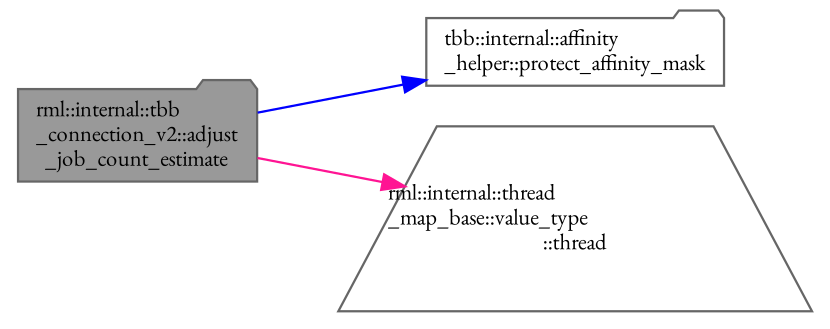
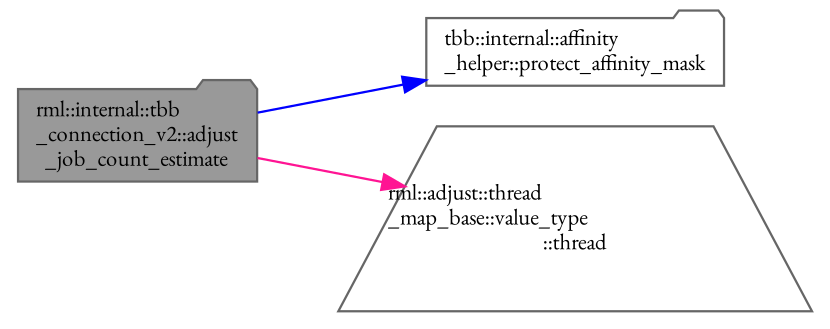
(575, 219) -> (575, 219)
